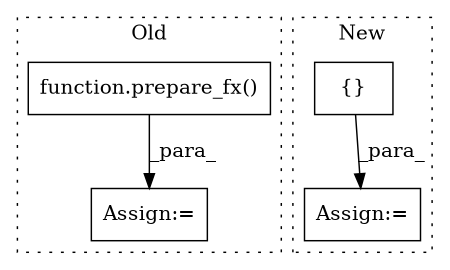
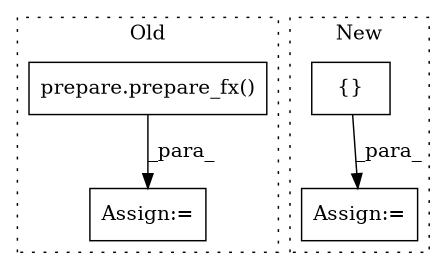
(149, 88) -> (148, 88)
